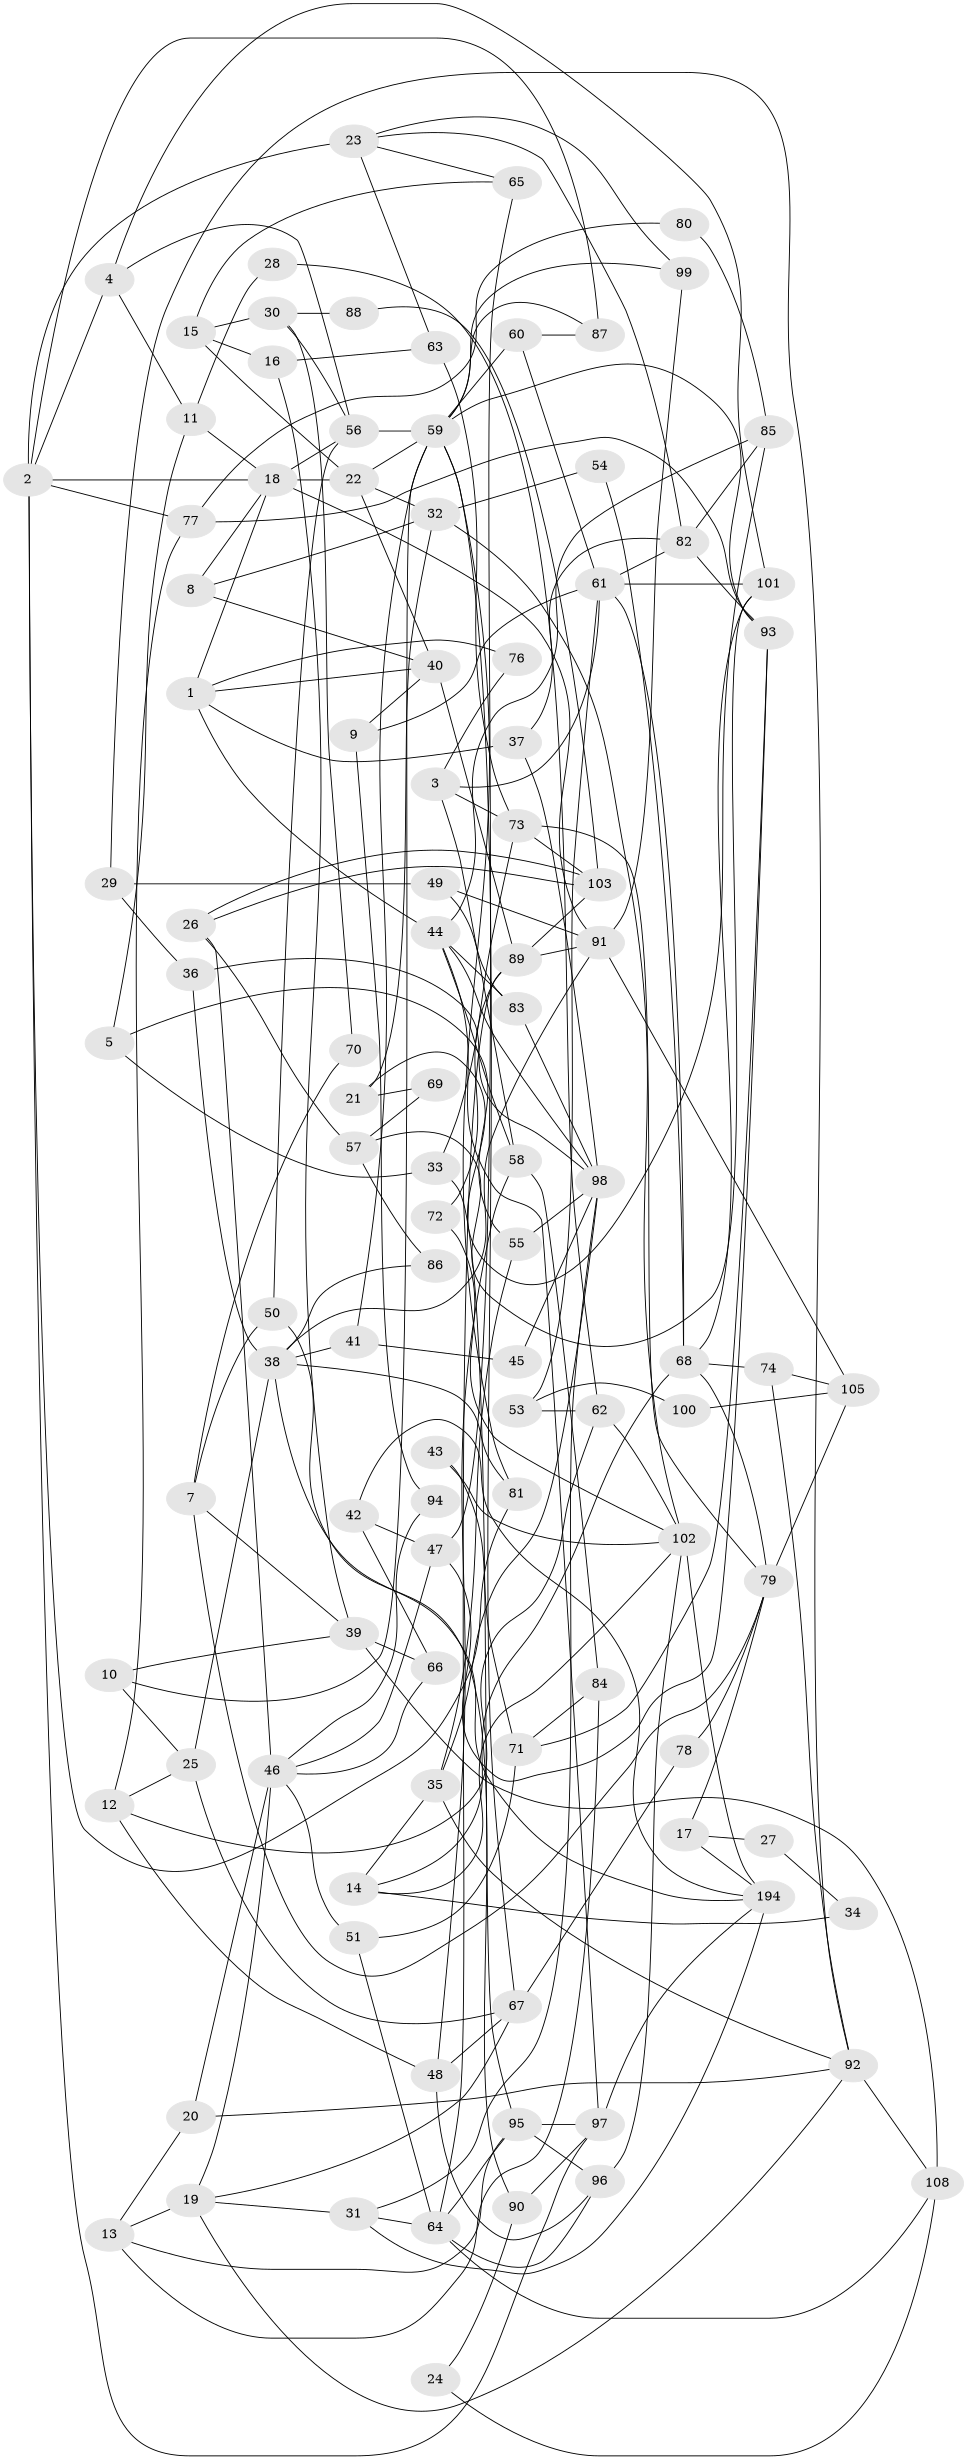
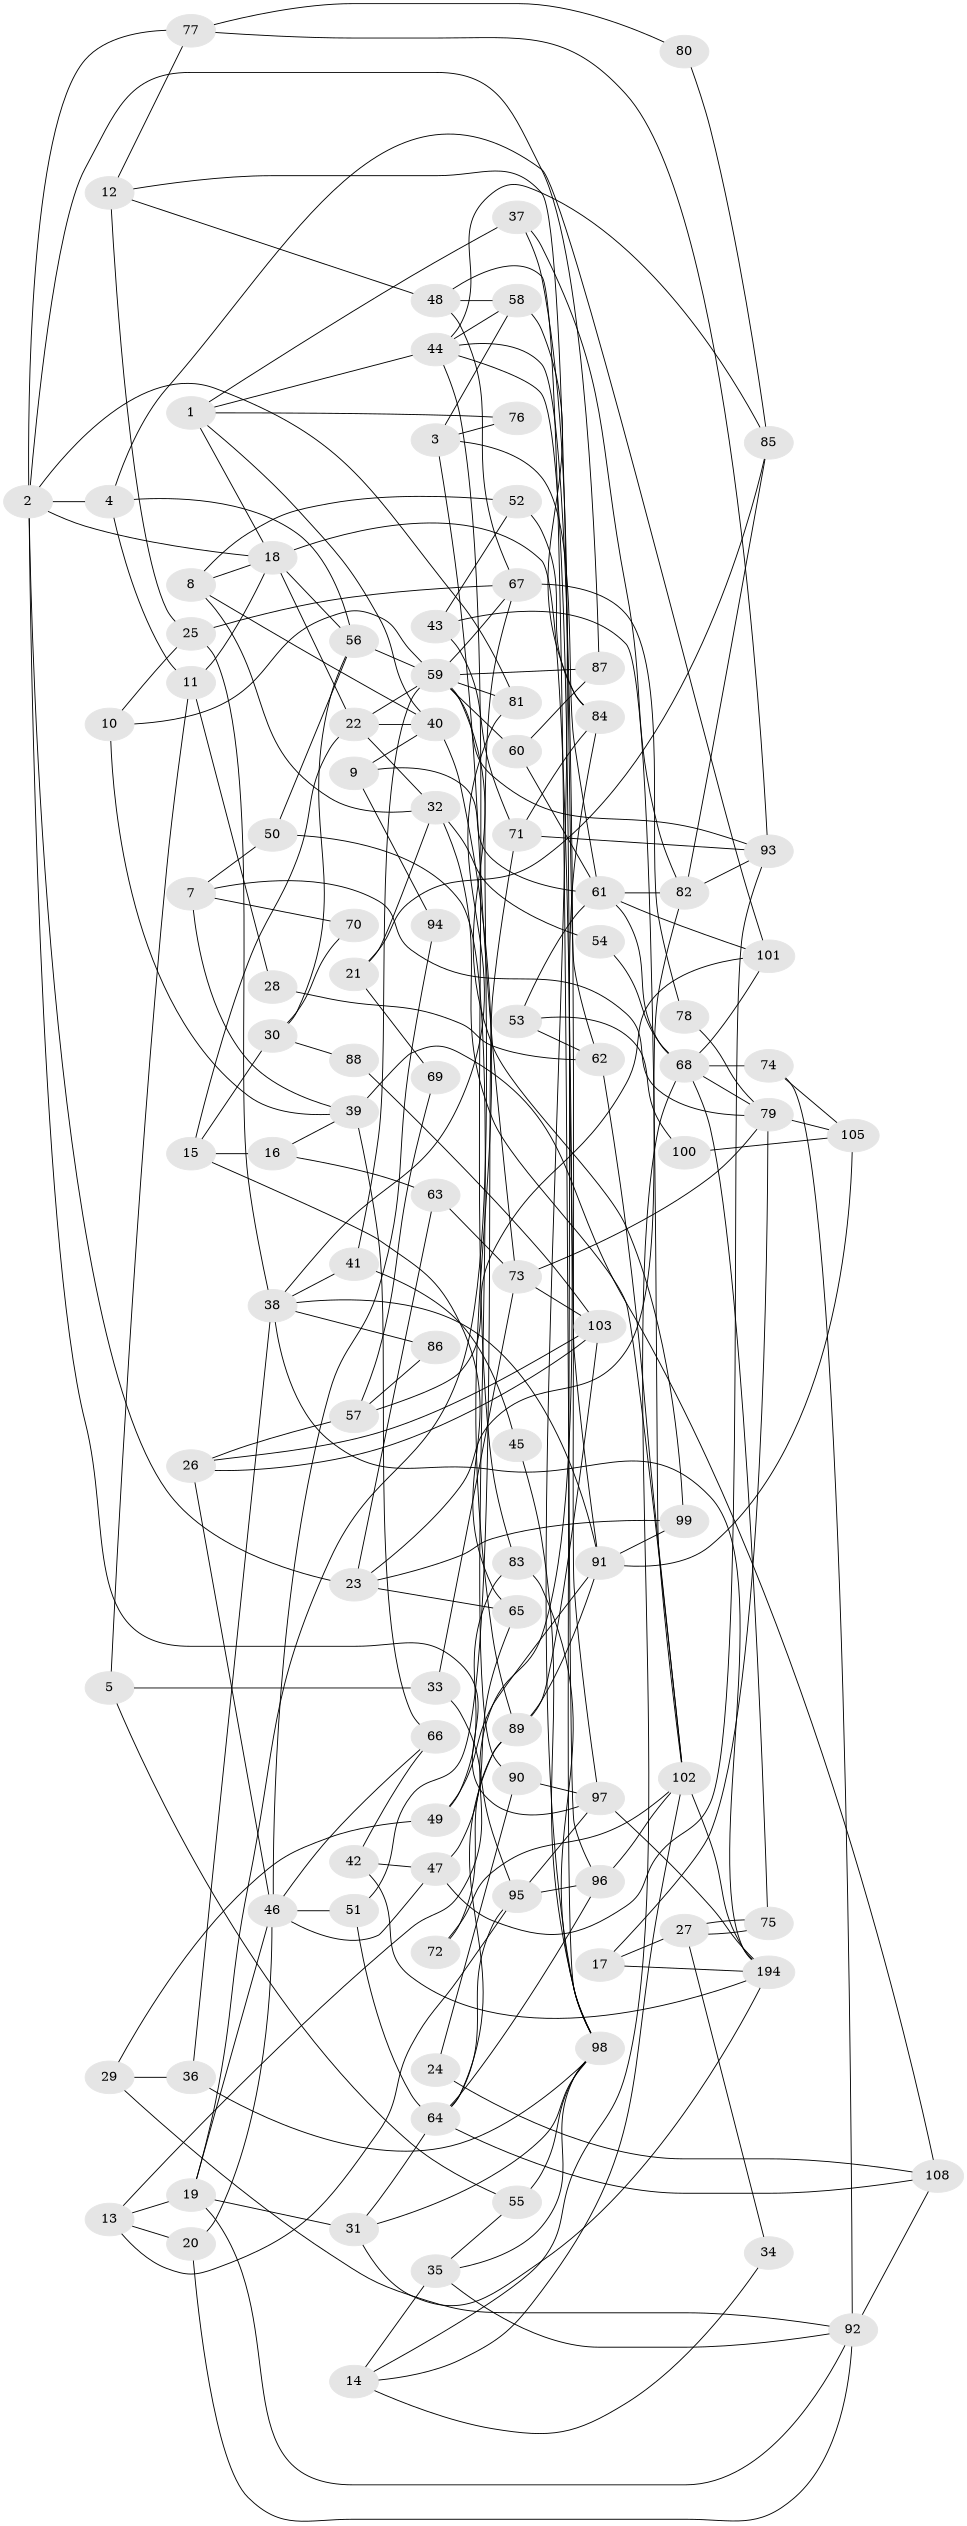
none -> (517, 502)
none -> (769, 1923)
